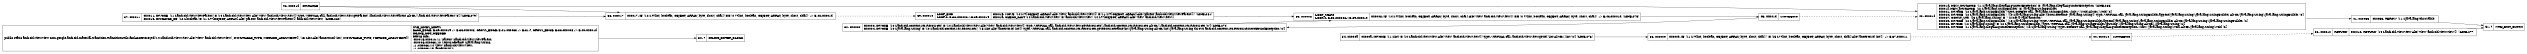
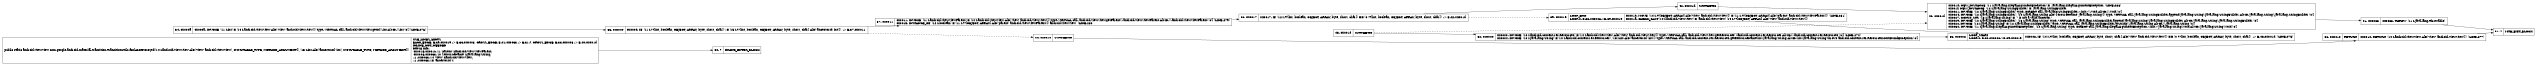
(310, 6) -> (1708, 6)
(469, 9) -> (1550, 9)
(1699, 17) -> none
none -> (883, 26)
(2222, 35) -> (1714, 45)
